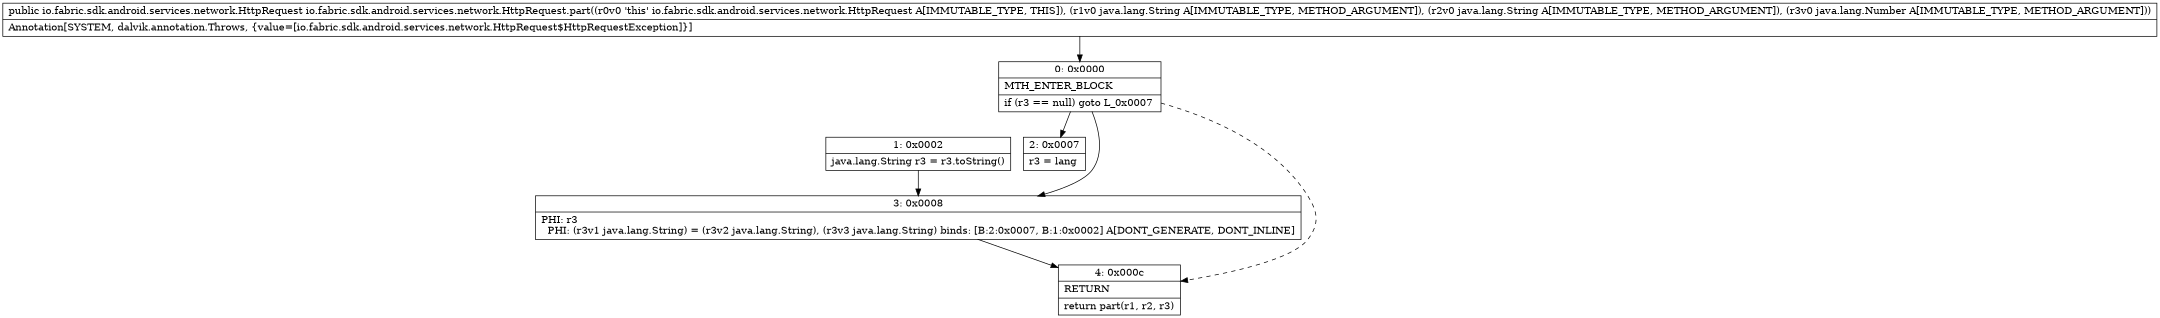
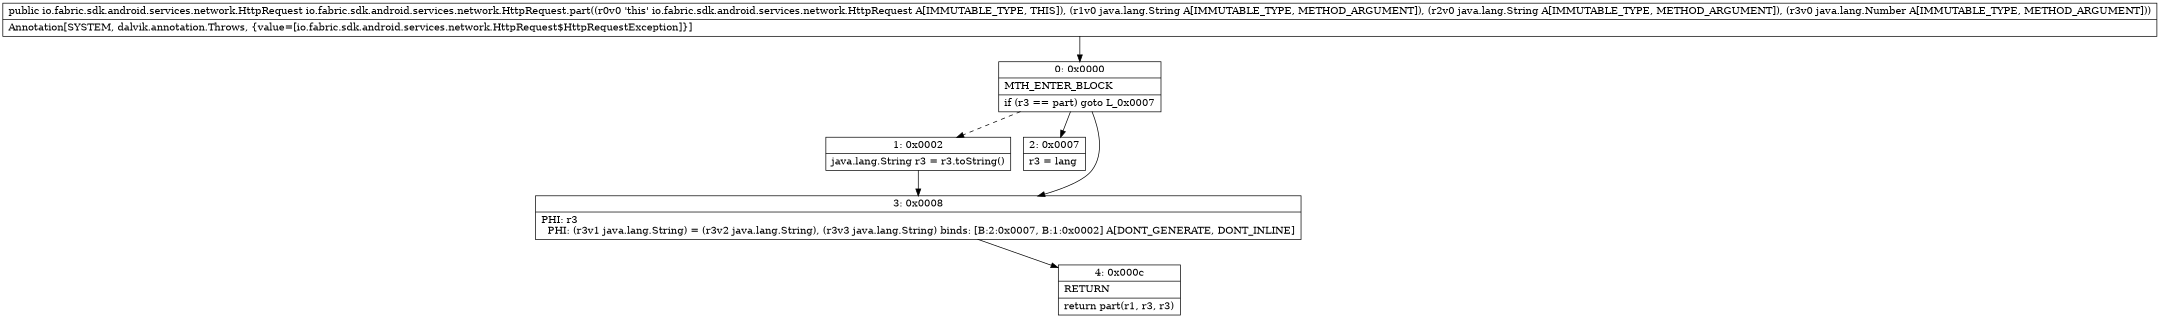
(1079, 103) -> (1080, 103)
(1307, 195) -> (992, 123)
(1119, 306) -> (1119, 306)
